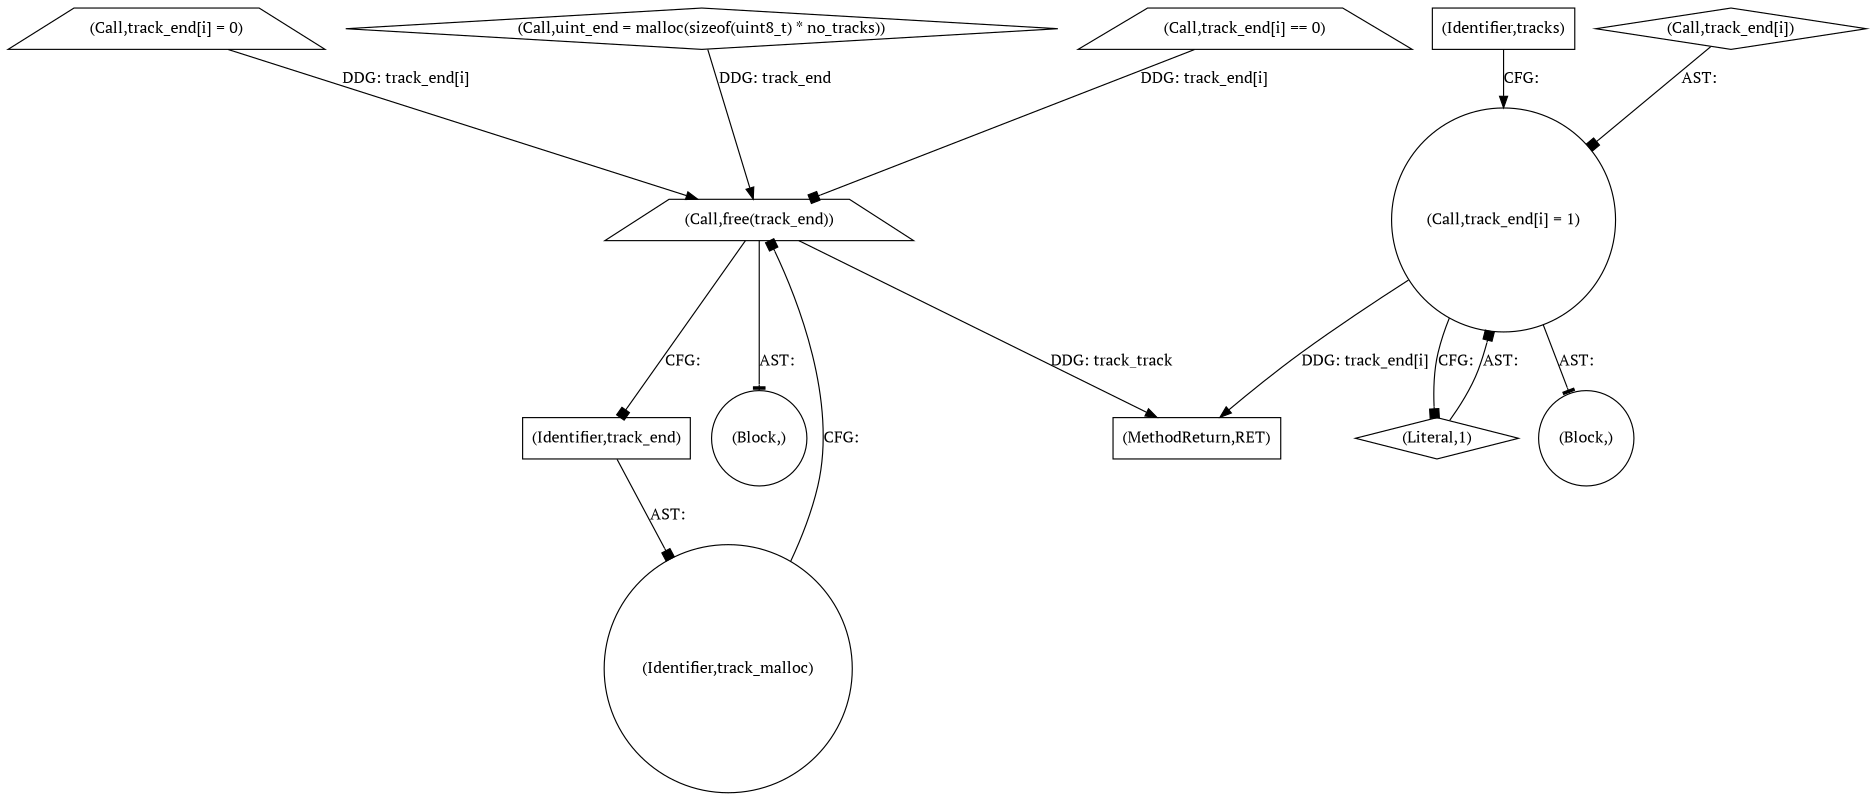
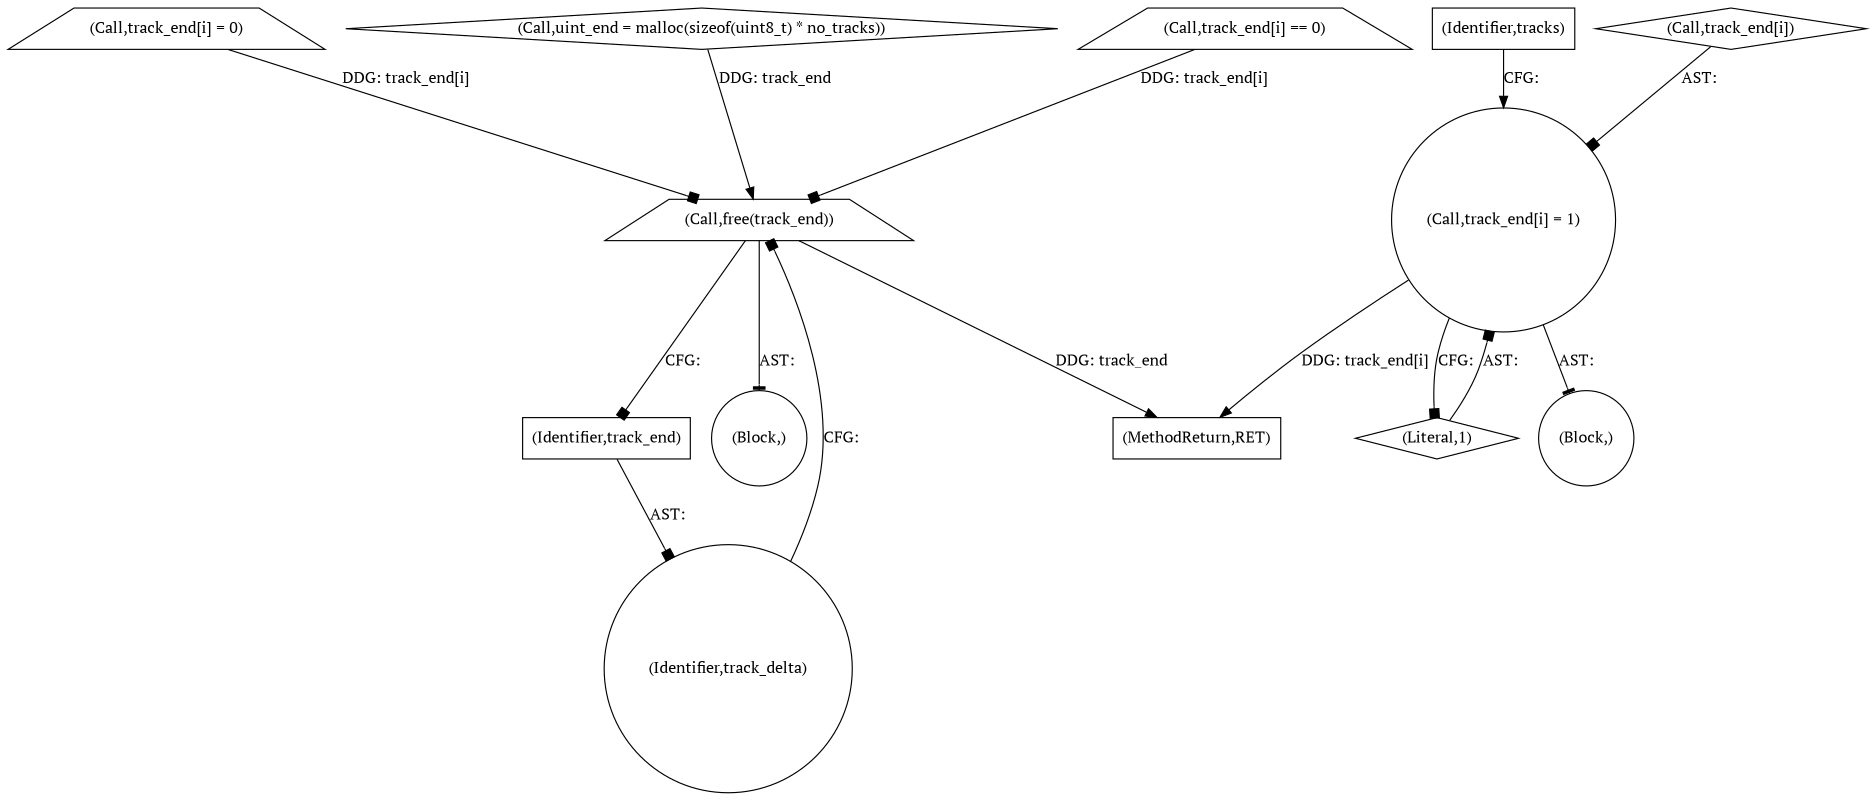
(457, 123) -> (457, 123)
(1112, 361) -> (1112, 361)
(728, 669) -> (728, 669)
